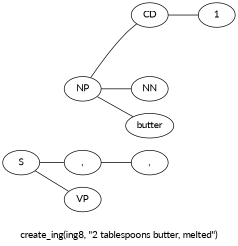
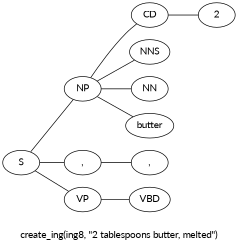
(217, 15) -> (217, 15)
none -> (150, 52)
none -> (52, 126)
none -> (150, 200)
